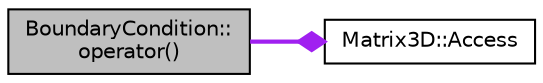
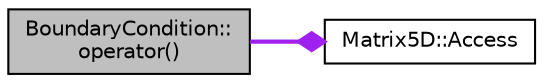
(430, 42) -> (430, 42)
